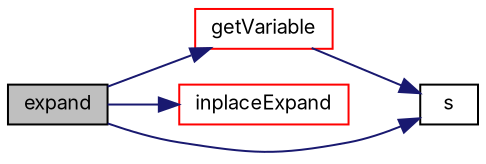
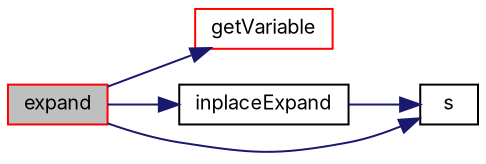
(357, 67) -> (374, 105)
(58, 105) -> (58, 105)
(264, 105) -> (264, 105)
